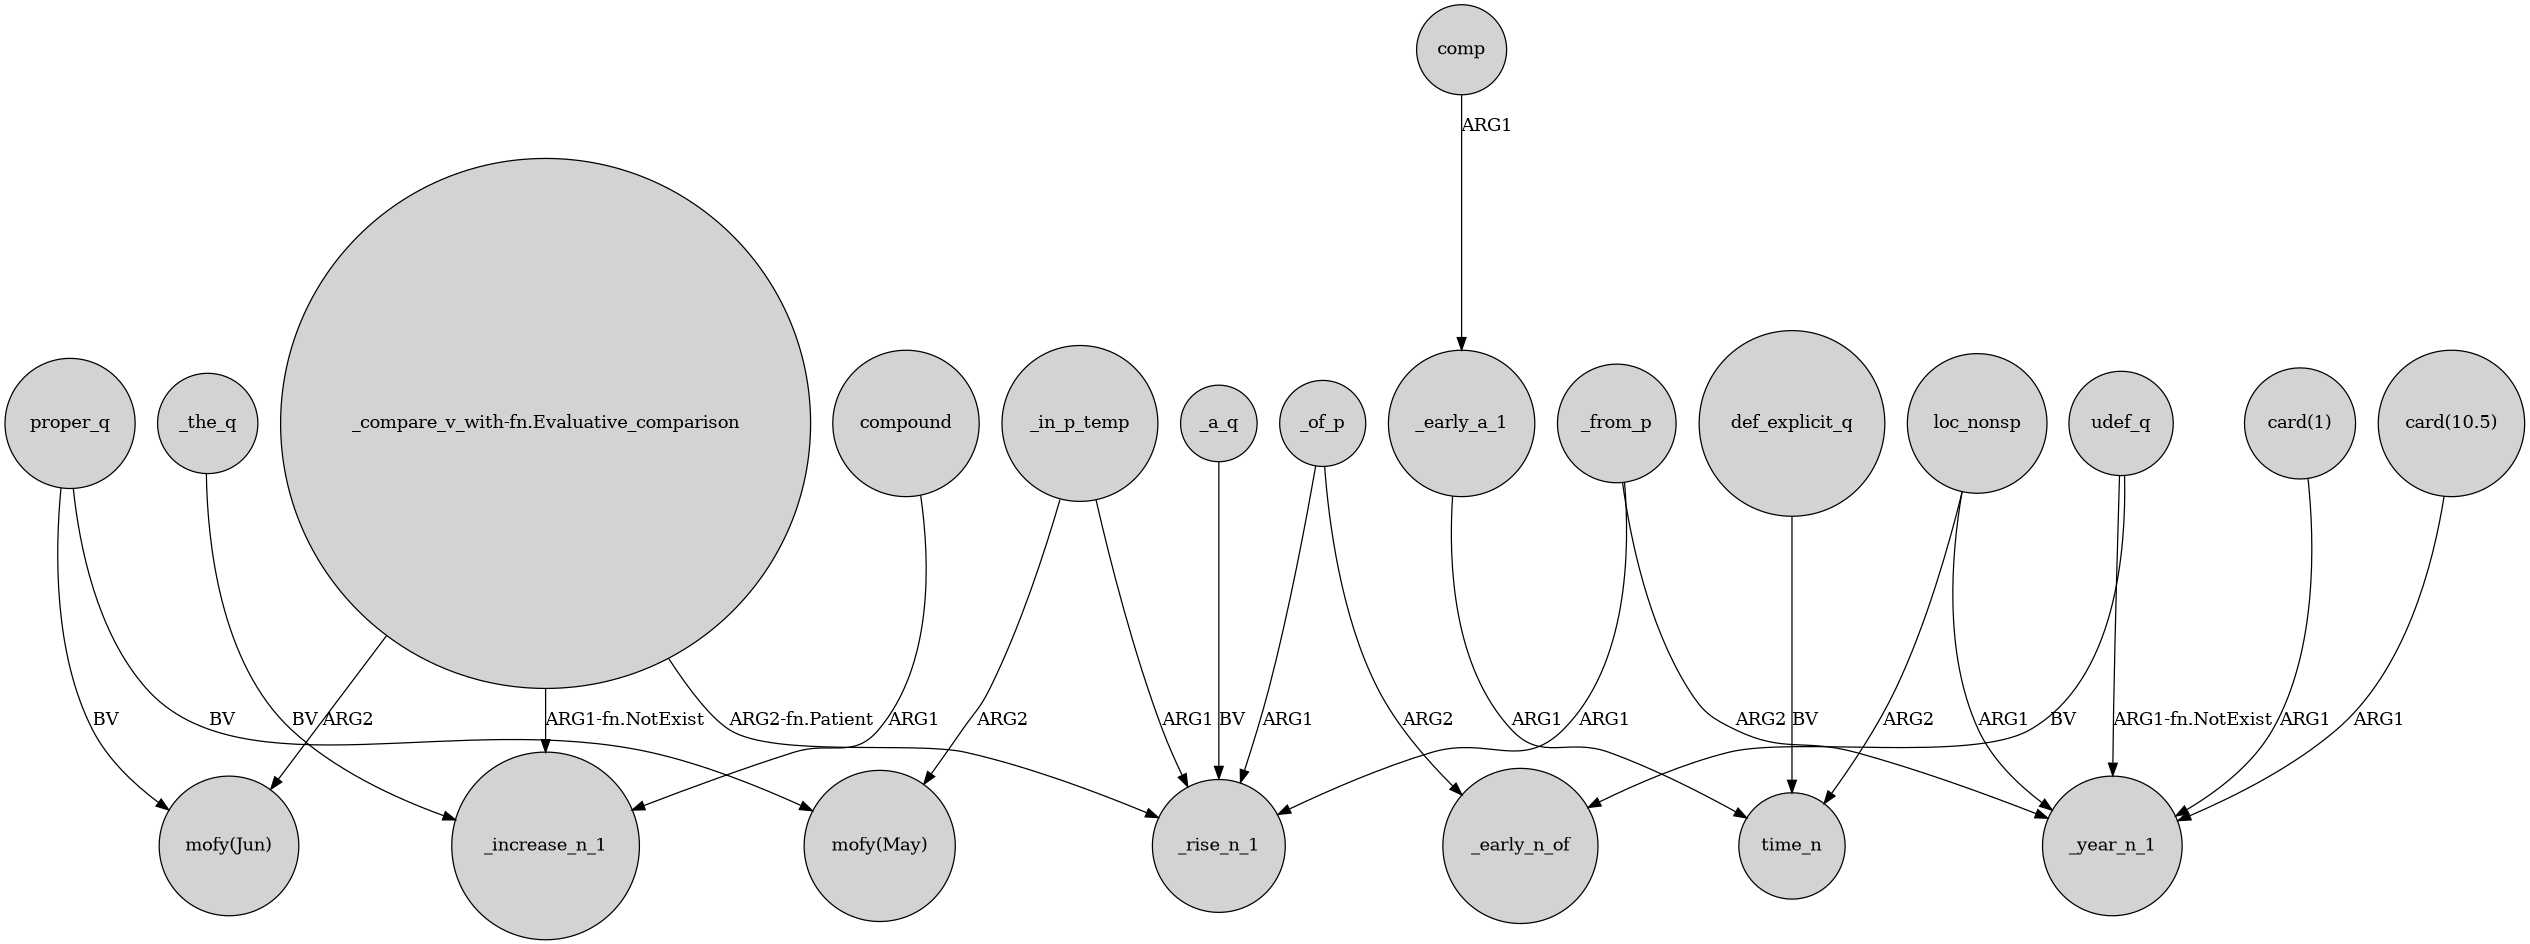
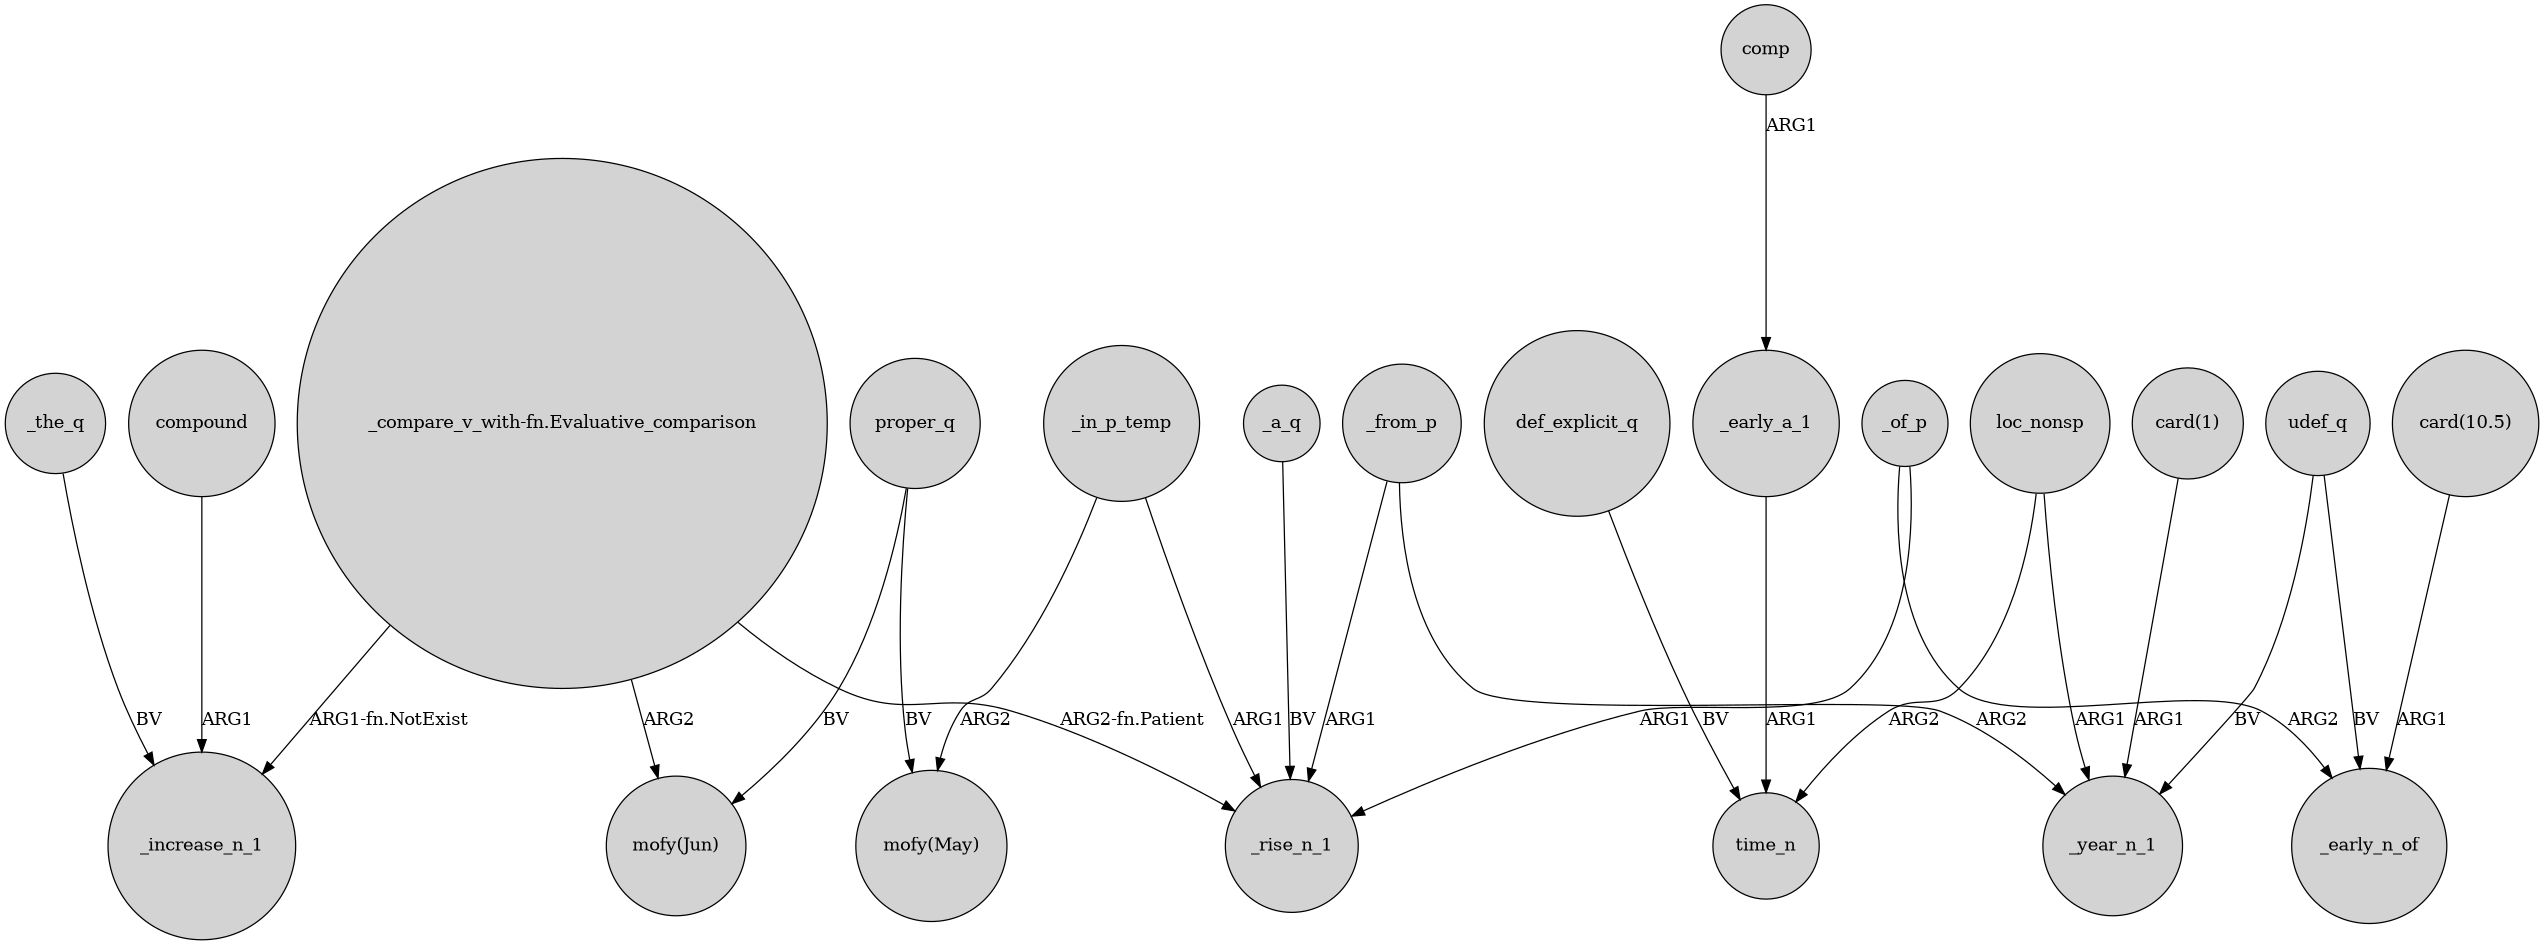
(2367, 696) -> (2419, 626)
(2193, 720) -> (2247, 720)
